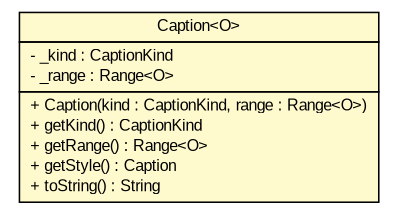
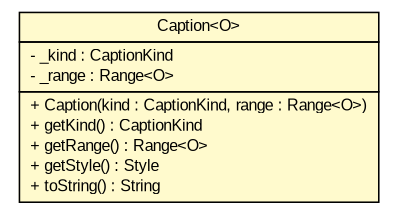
(103, 166) -> (95, 166)
